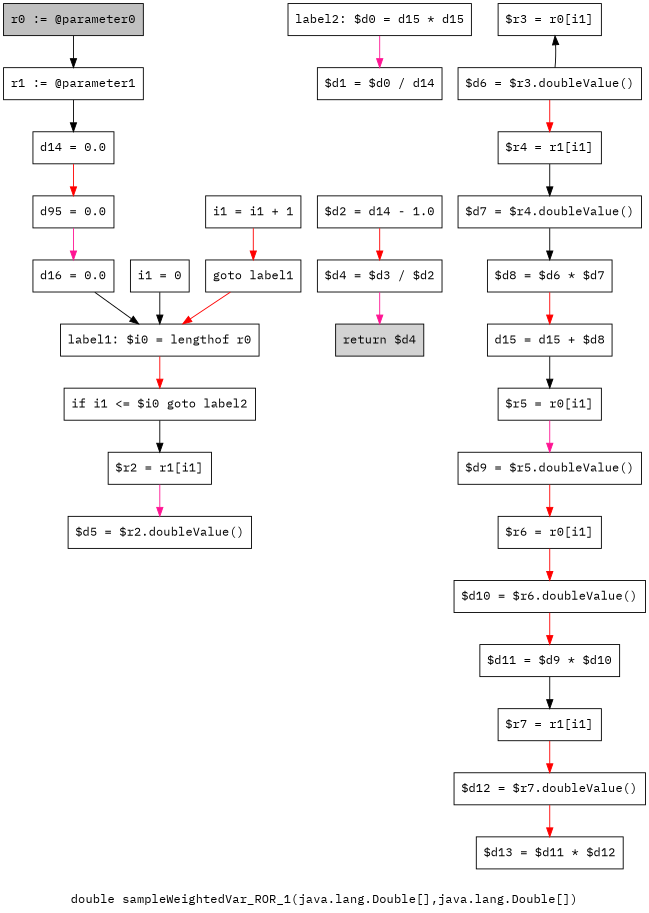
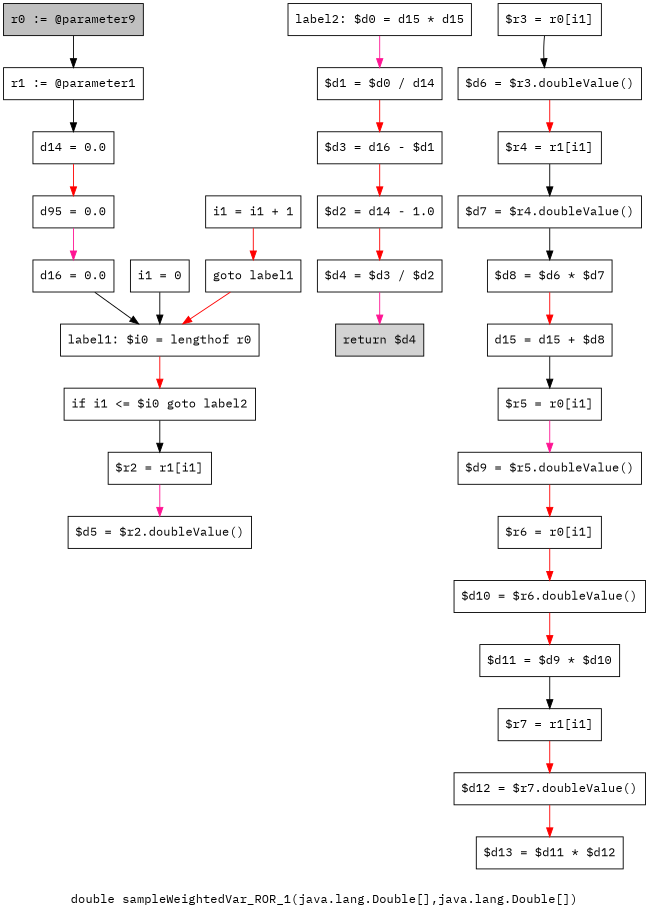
(73, 20) -> (73, 20)
(556, 56) -> (544, 47)
none -> (380, 148)
